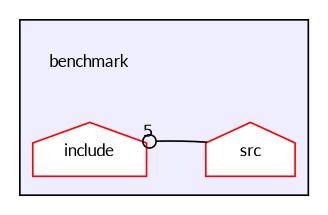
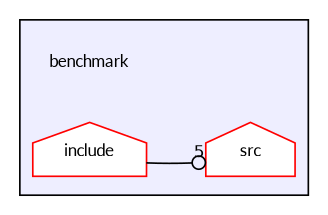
(182, 141) -> (169, 163)
